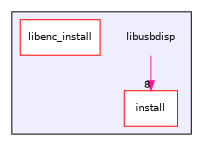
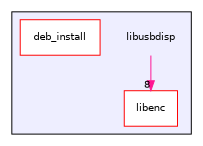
(60, 37) -> (60, 37)
(151, 108) -> (151, 108)
